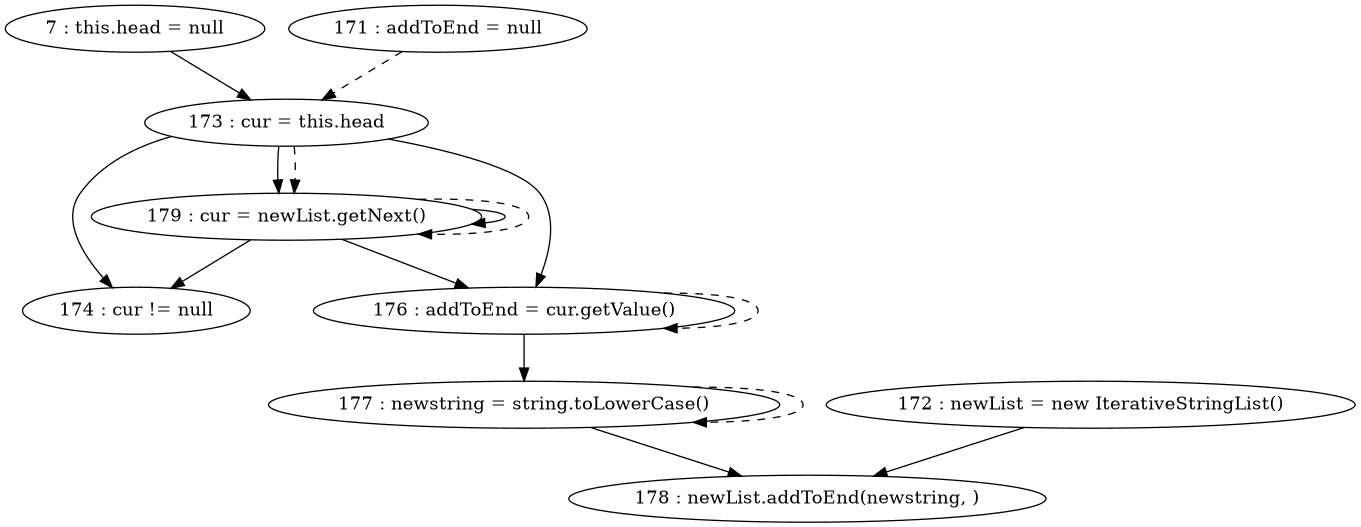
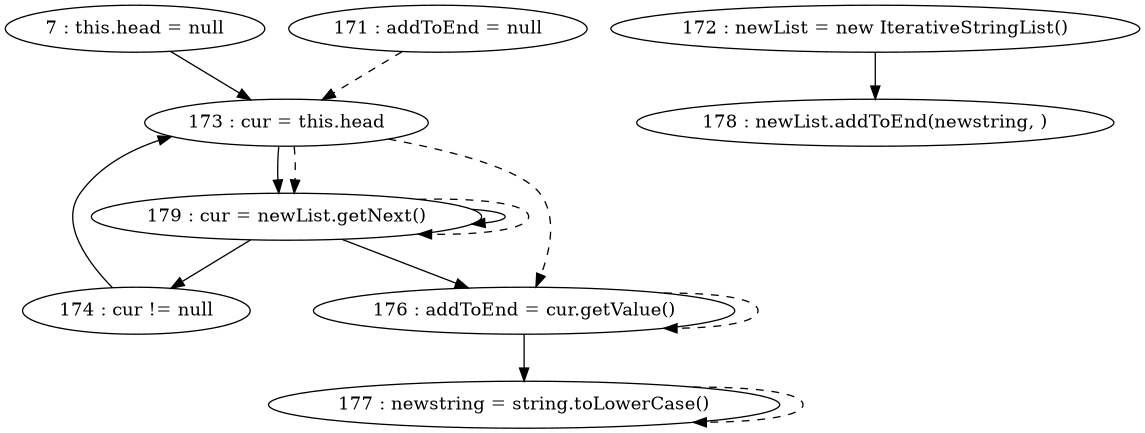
(508, 172) -> (508, 172)
(85, 188) -> (78, 199)
(660, 450) -> none
